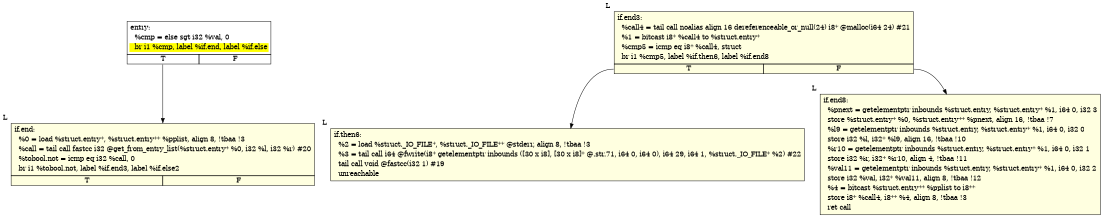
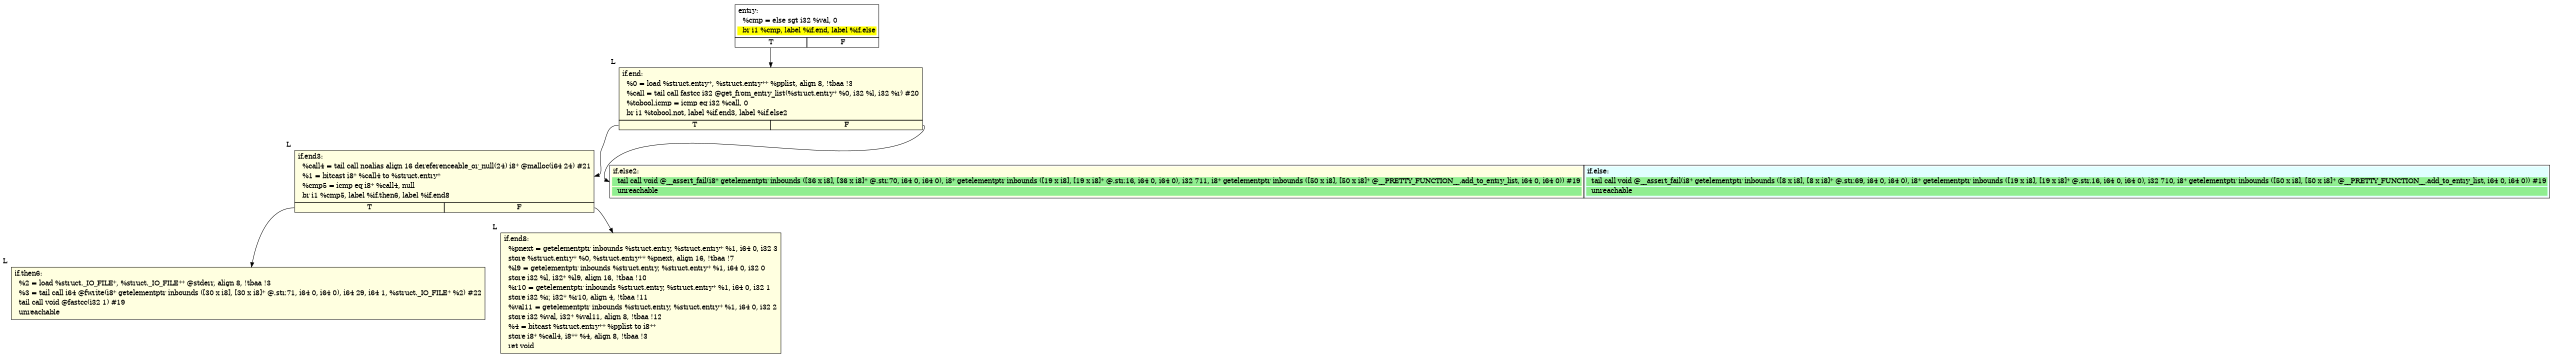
(680, 47) -> (356, 186)
none -> (603, 147)
(75, 159) -> (685, 103)
none -> (1580, 181)
(837, 208) -> (519, 347)
